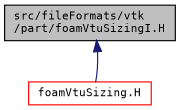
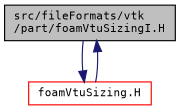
none -> (82, 56)
